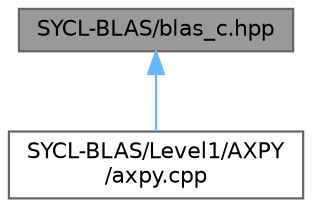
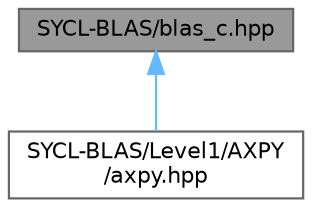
(156, 165) -> (156, 165)
